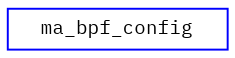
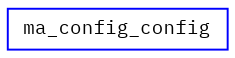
(118, 29) -> (118, 29)
